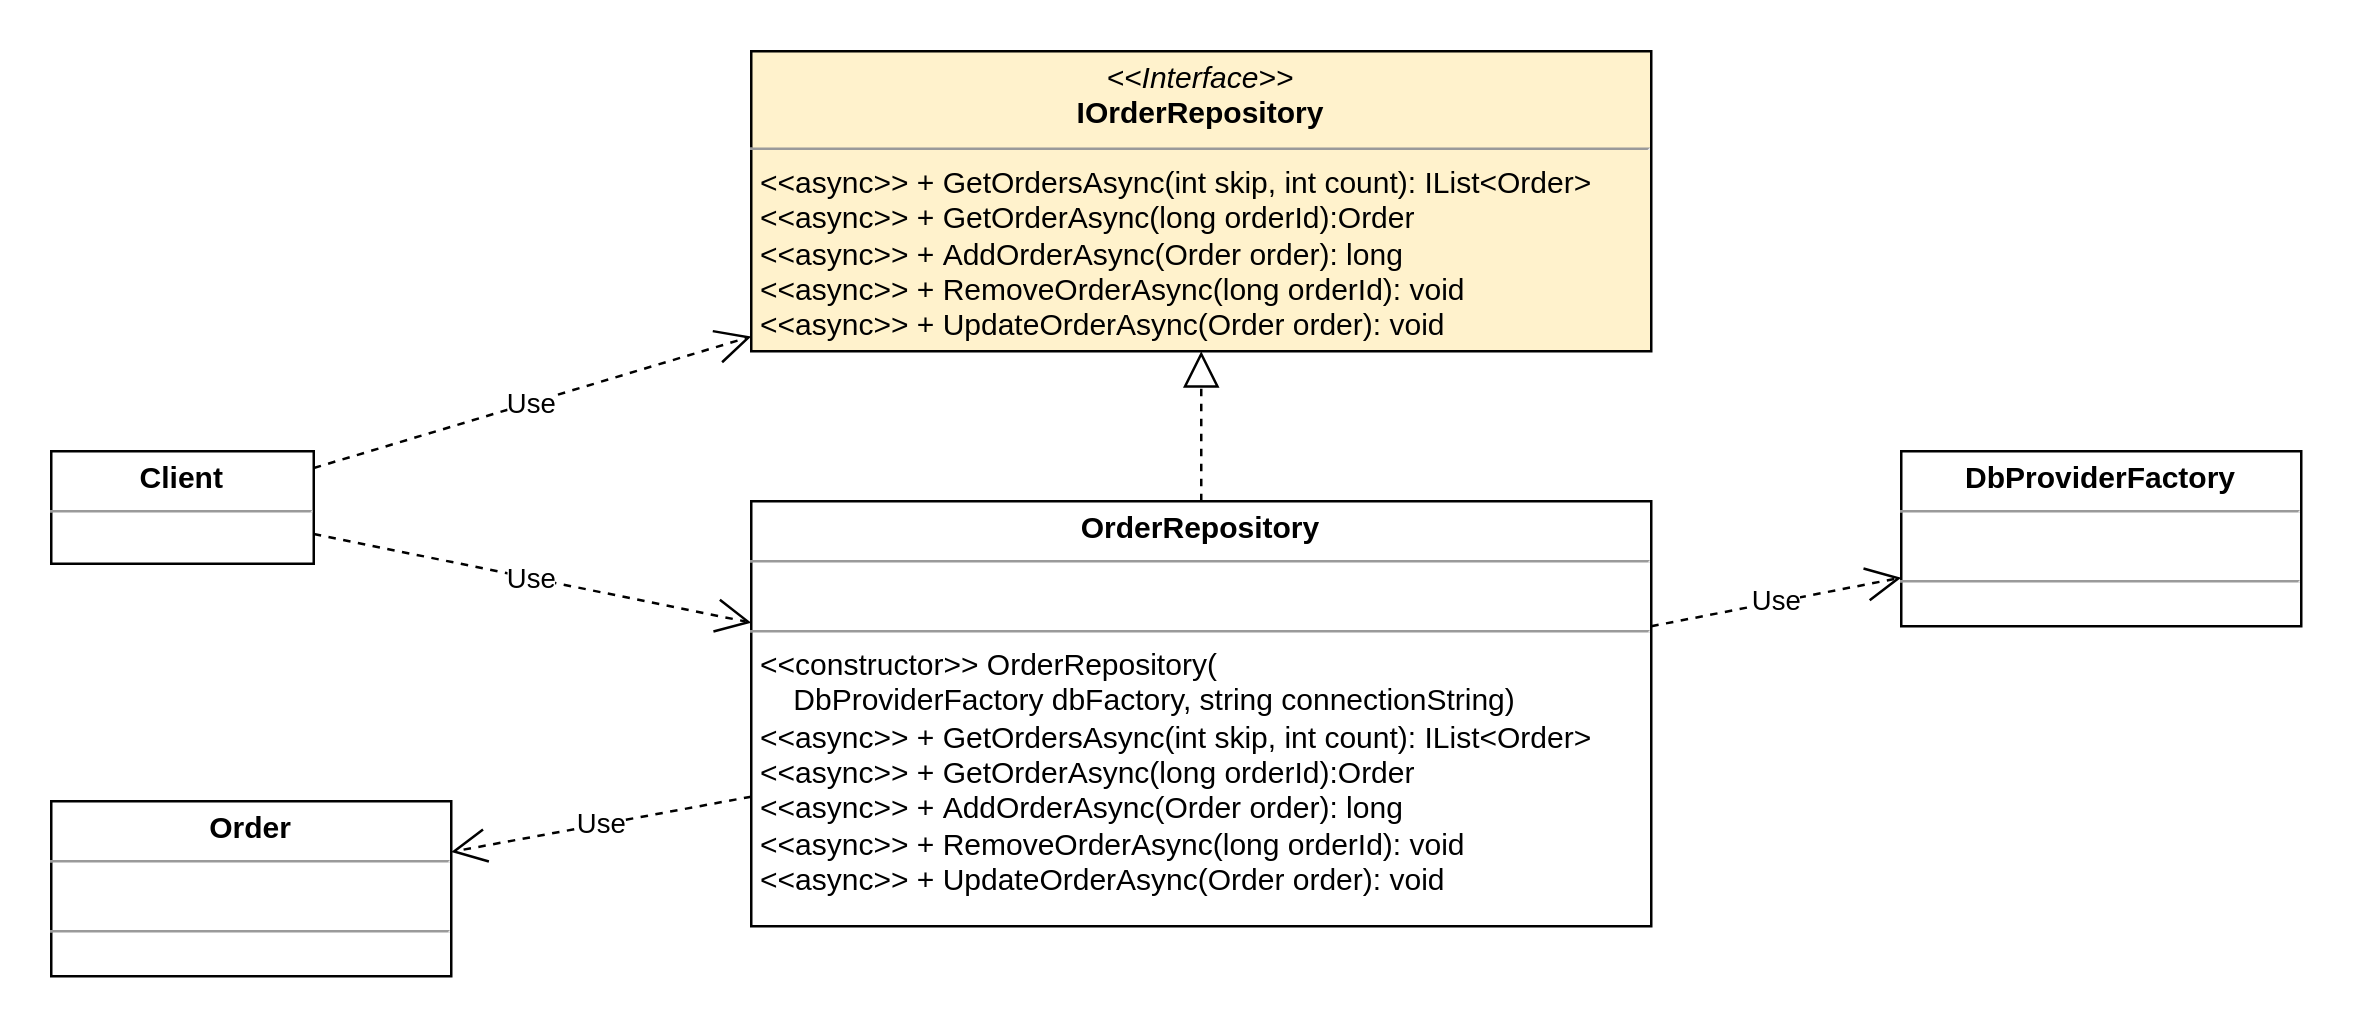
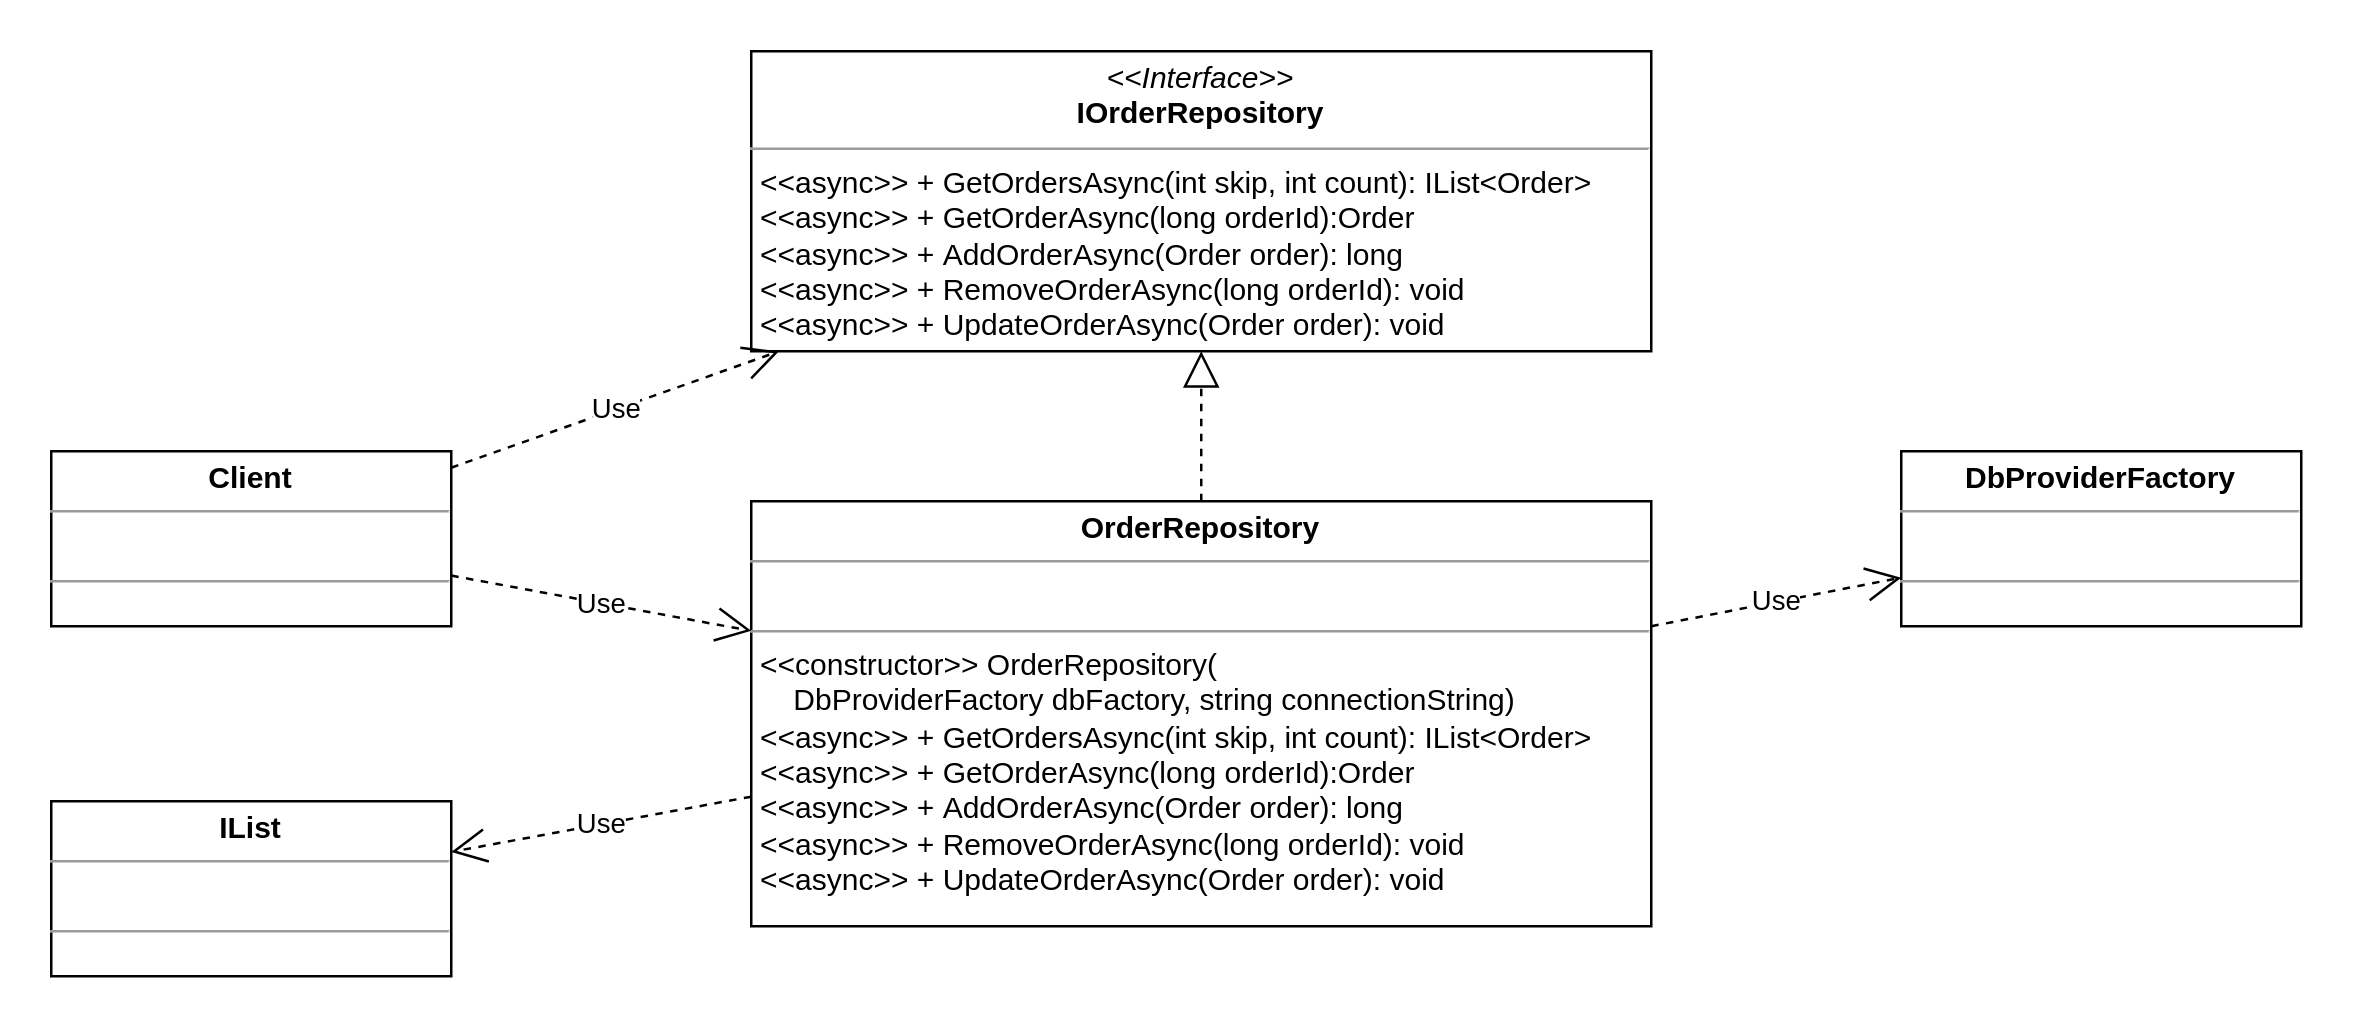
(1201, 201) -> (1201, 201)
(183, 508) -> (251, 539)
(93, 819) -> (89, 819)
